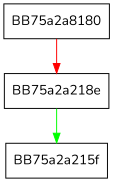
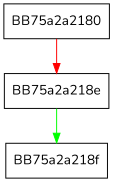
(57, 21) -> (57, 21)
(57, 161) -> (57, 161)
